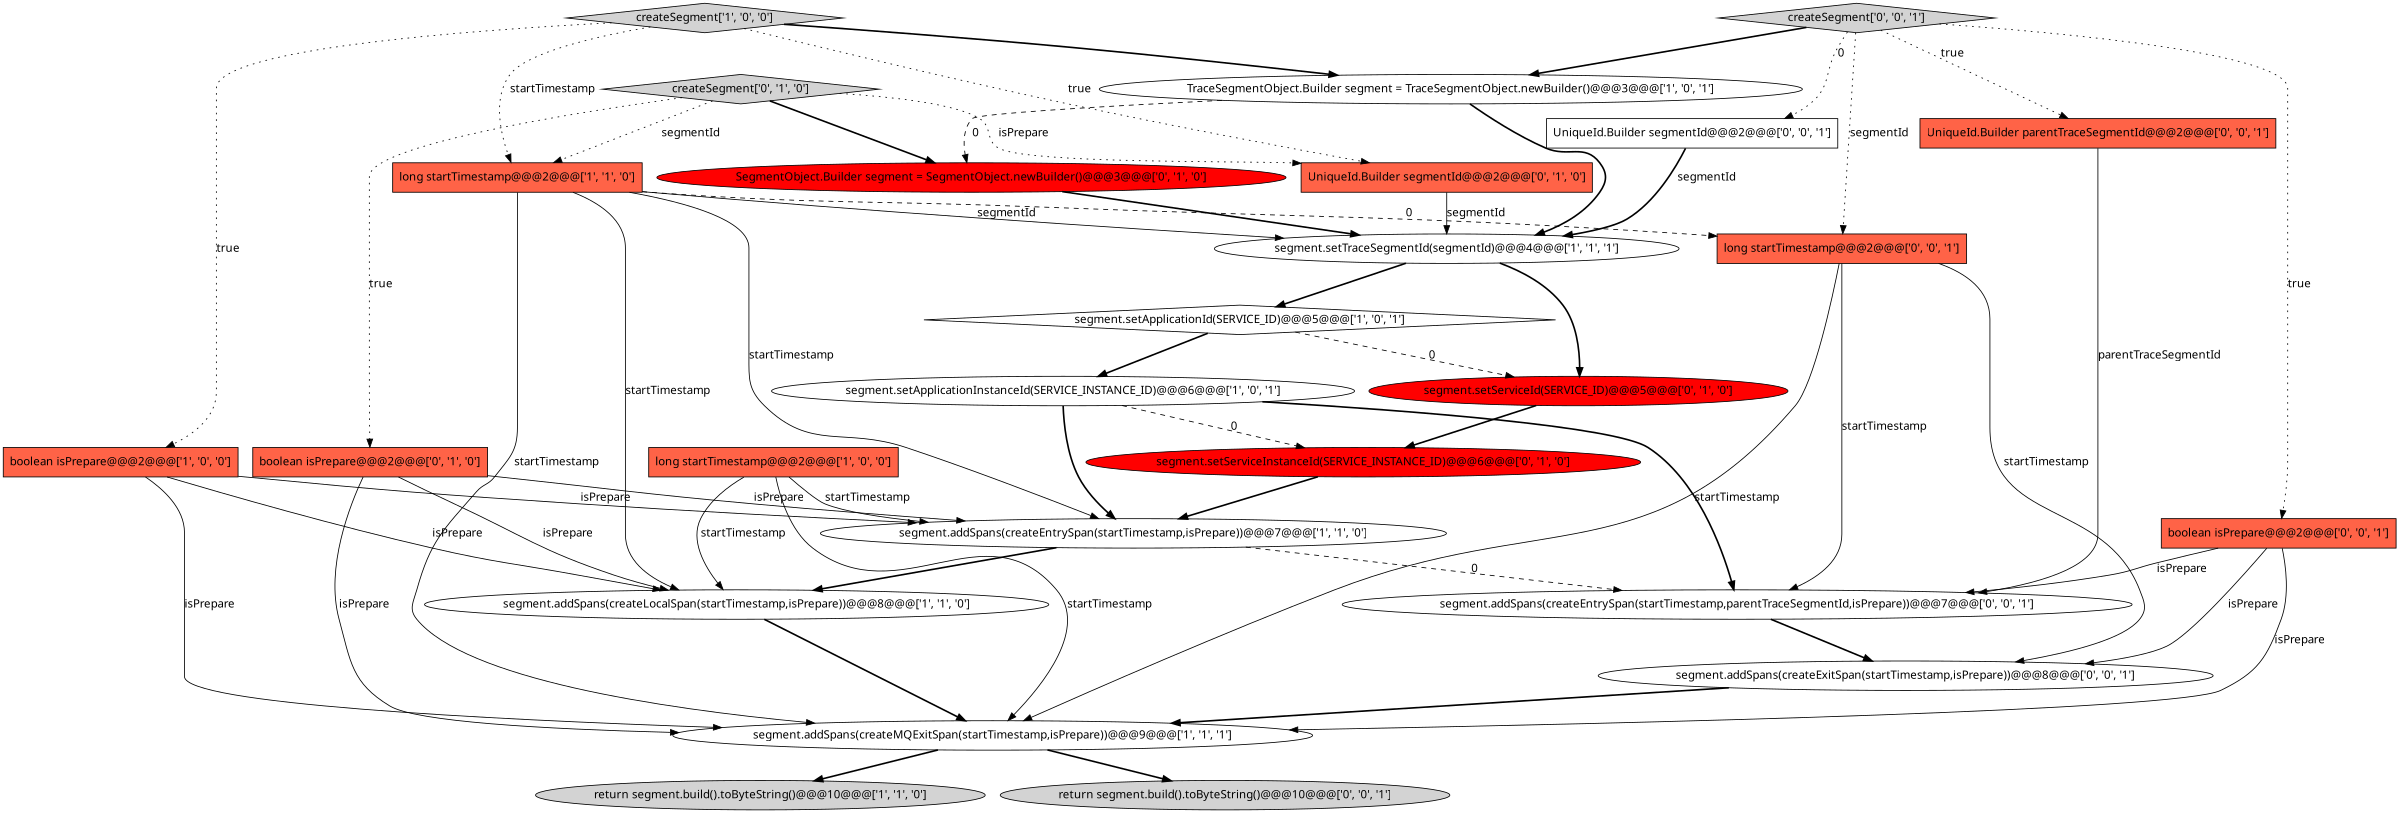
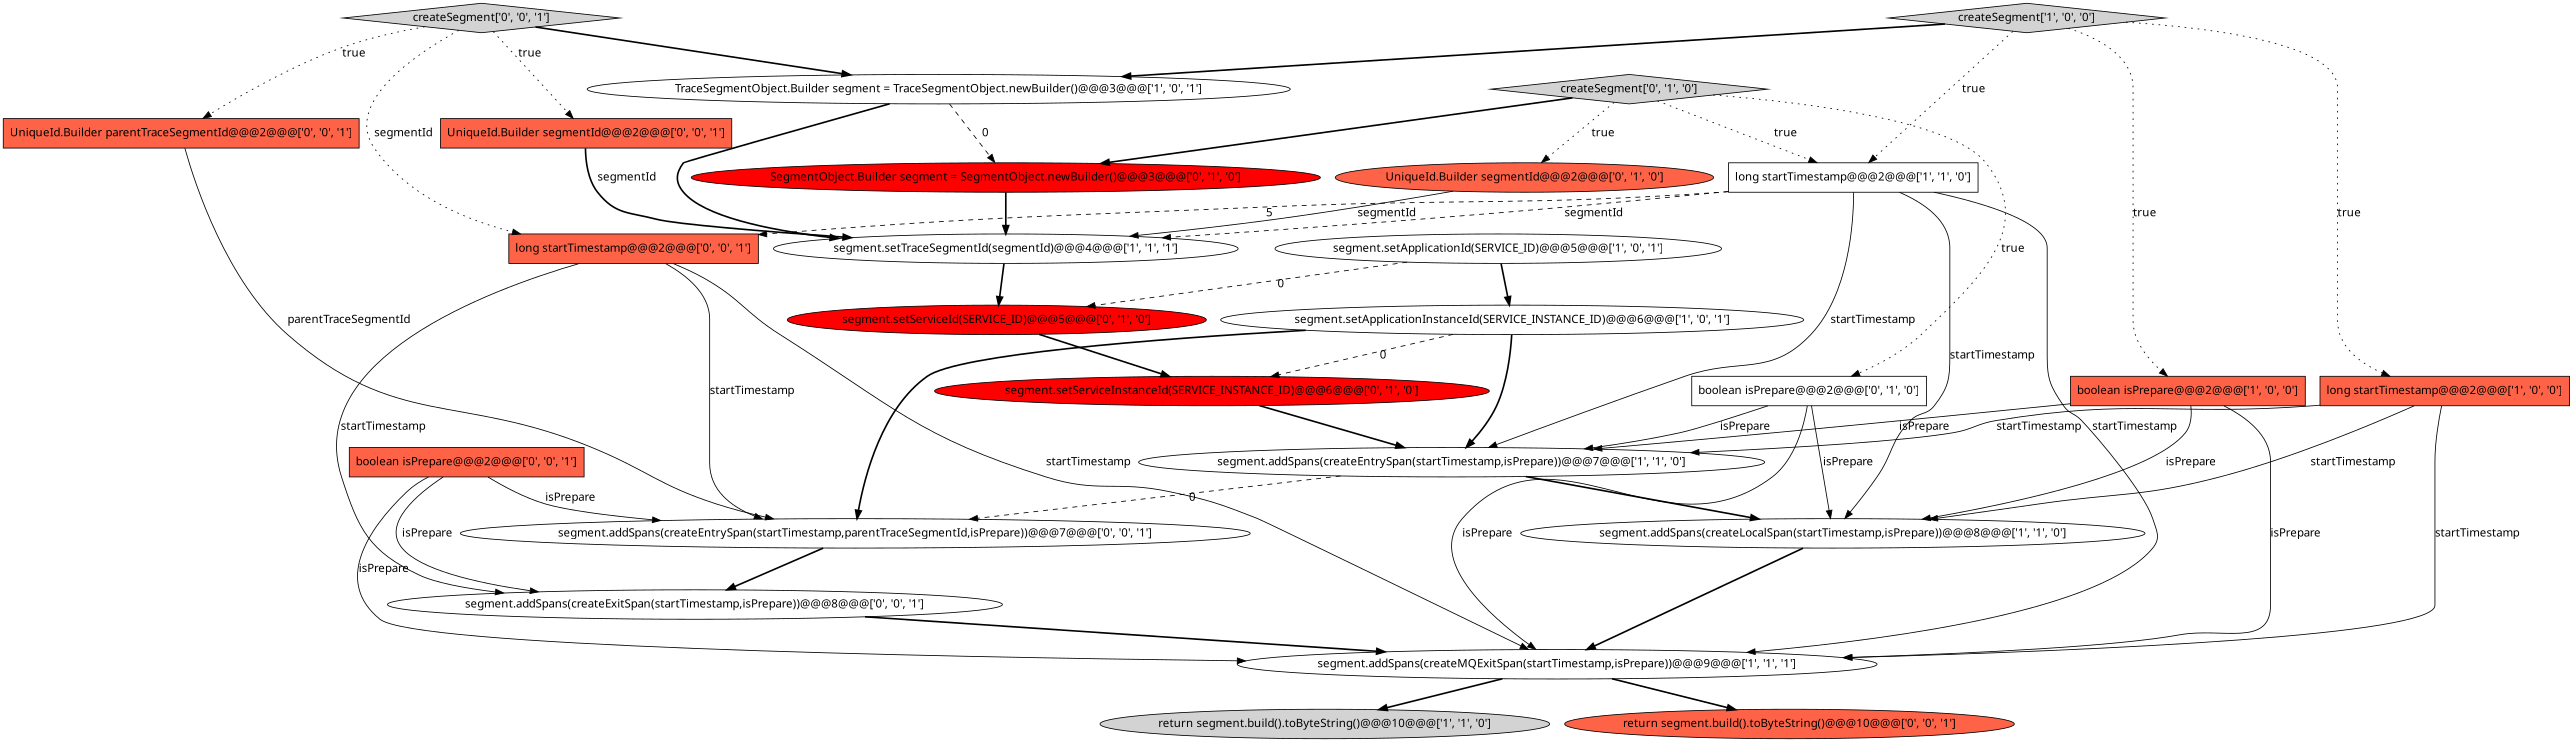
(1841, 54) -> (530, 54)
(553, 89) -> (1974, 89)
(1051, 100) -> (2338, 125)
(2288, 120) -> none
(691, 133) -> (1786, 133)
(1024, 133) -> (1603, 133)
(1692, 133) -> (586, 133)
(517, 178) -> (1853, 178)
(1447, 178) -> (1524, 178)
(1410, 213) -> (1270, 213)
(959, 217) -> (1450, 217)
(1345, 284) -> none
(1240, 320) -> (1498, 249)
(370, 462) -> (1809, 391)
(1225, 795) -> (1789, 724)
